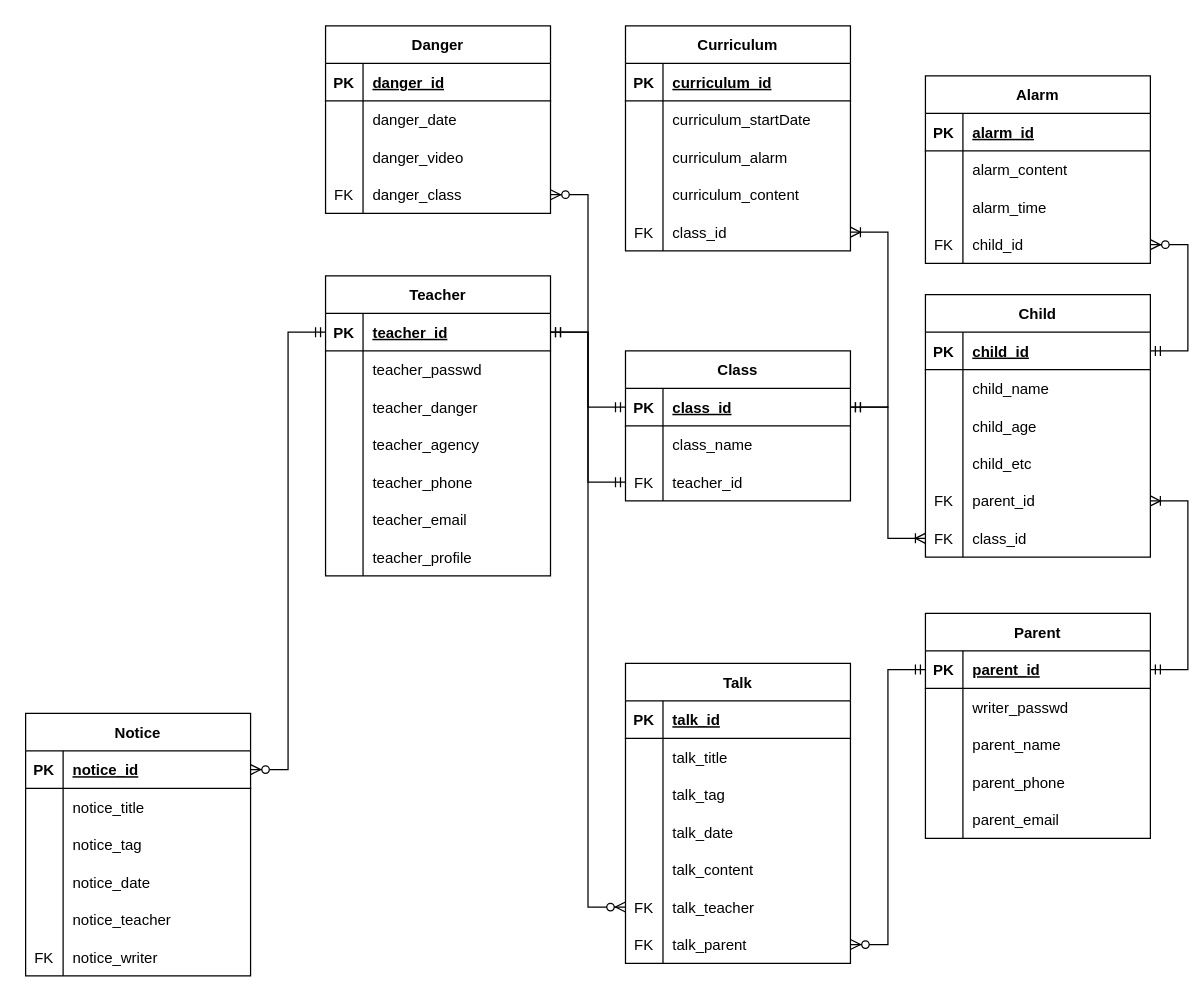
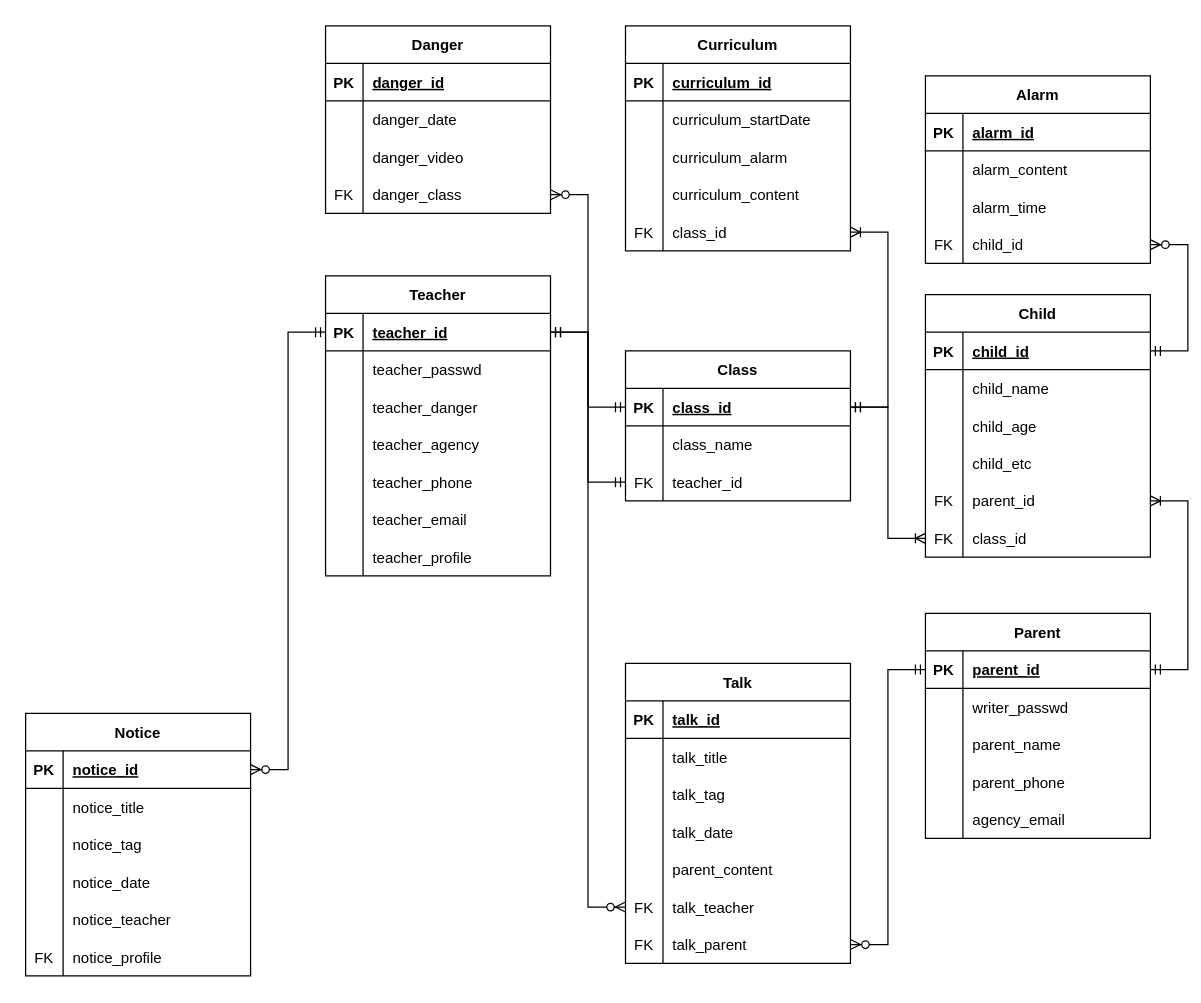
(1019, 820) -> (1019, 820)
(721, 870) -> (731, 870)
(123, 958) -> (125, 958)
